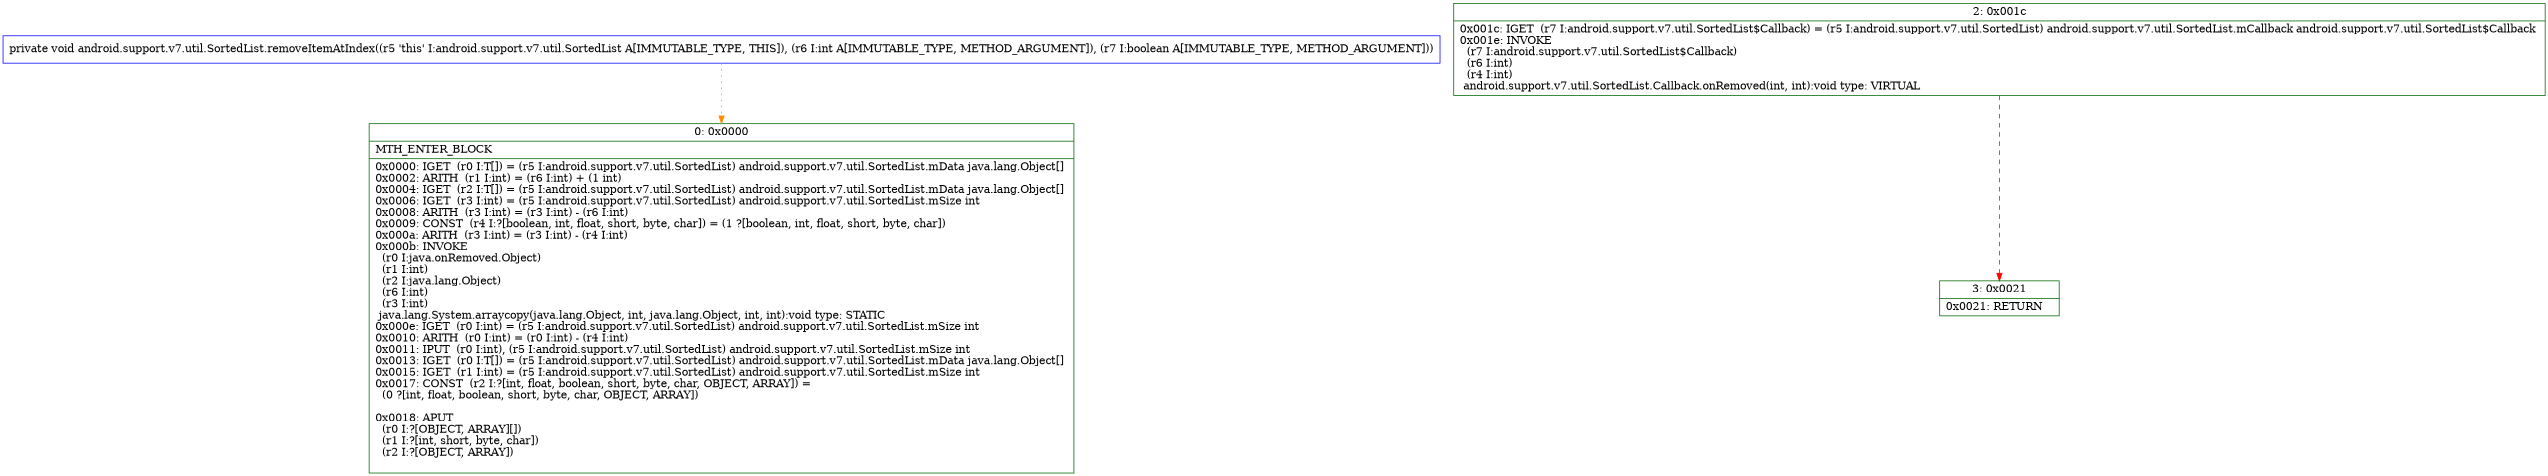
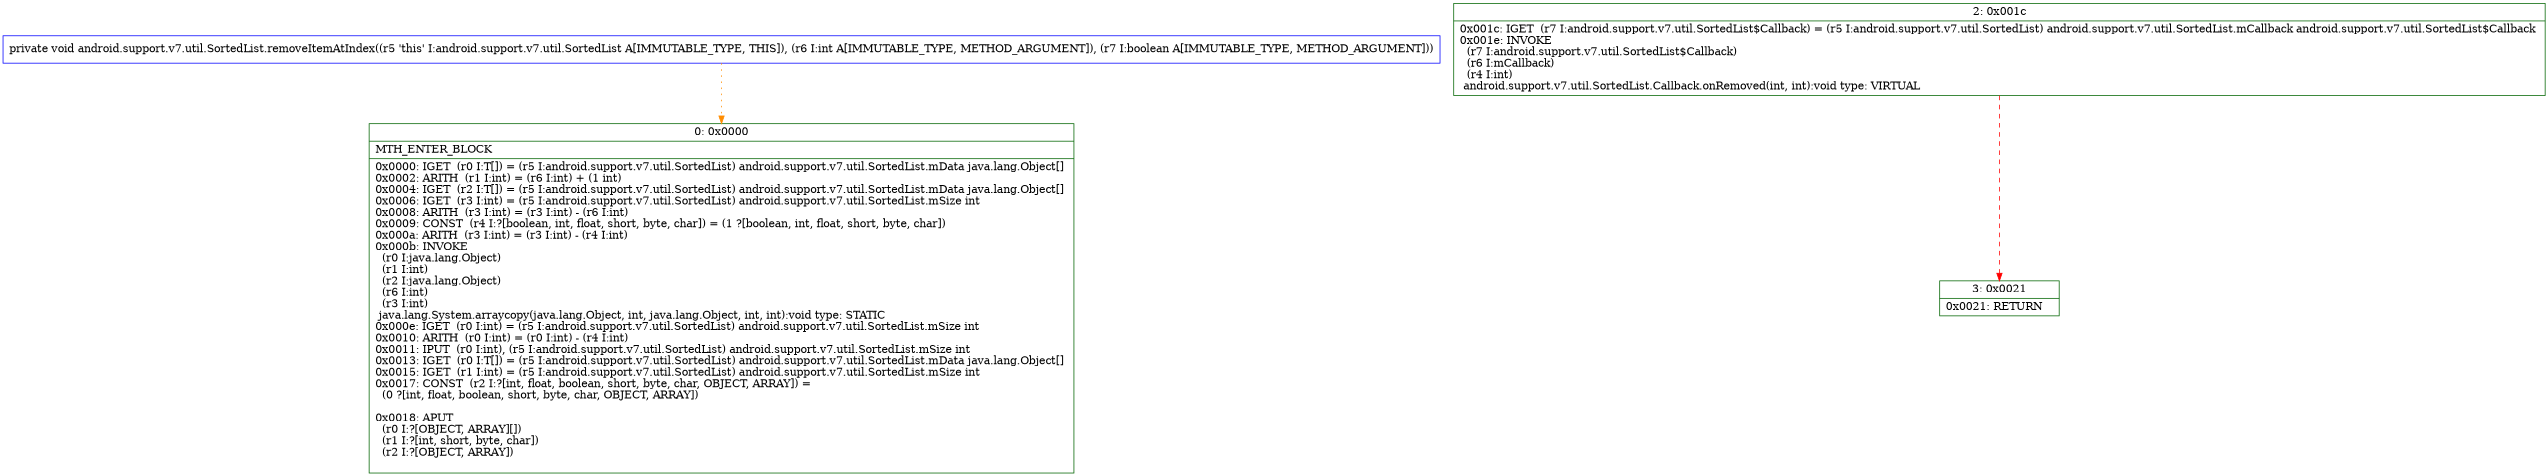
(1486, 64) -> (1507, 64)
(458, 258) -> (438, 258)
